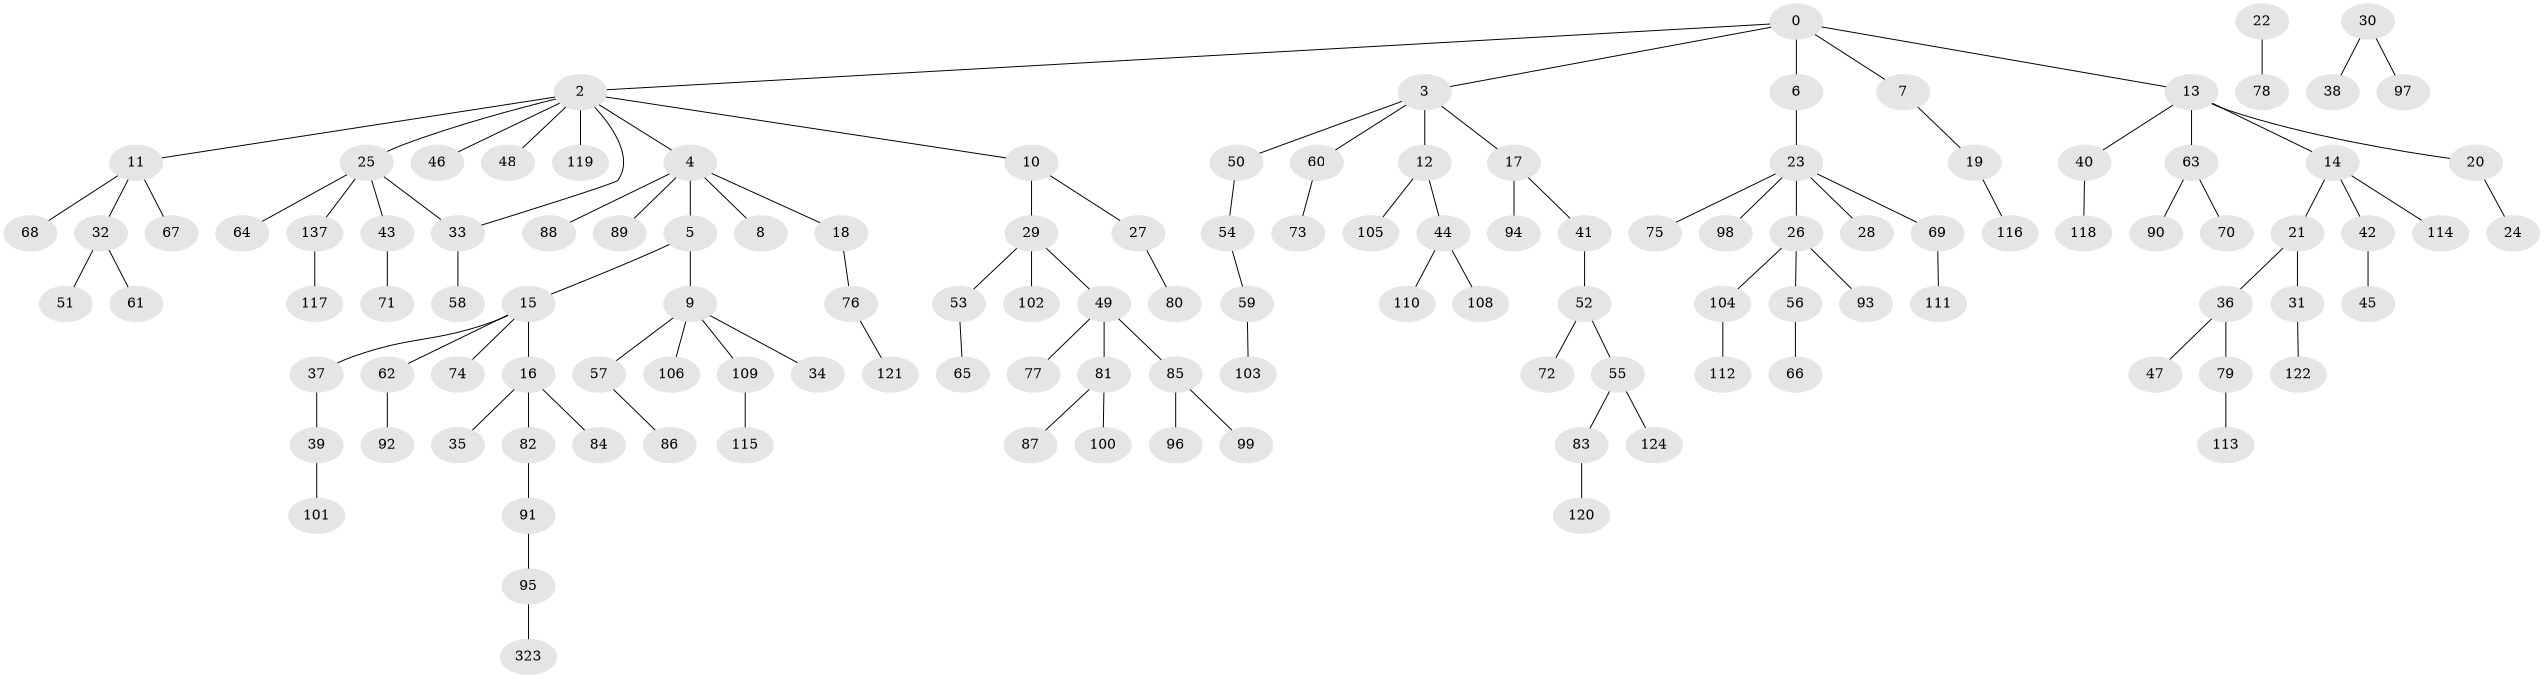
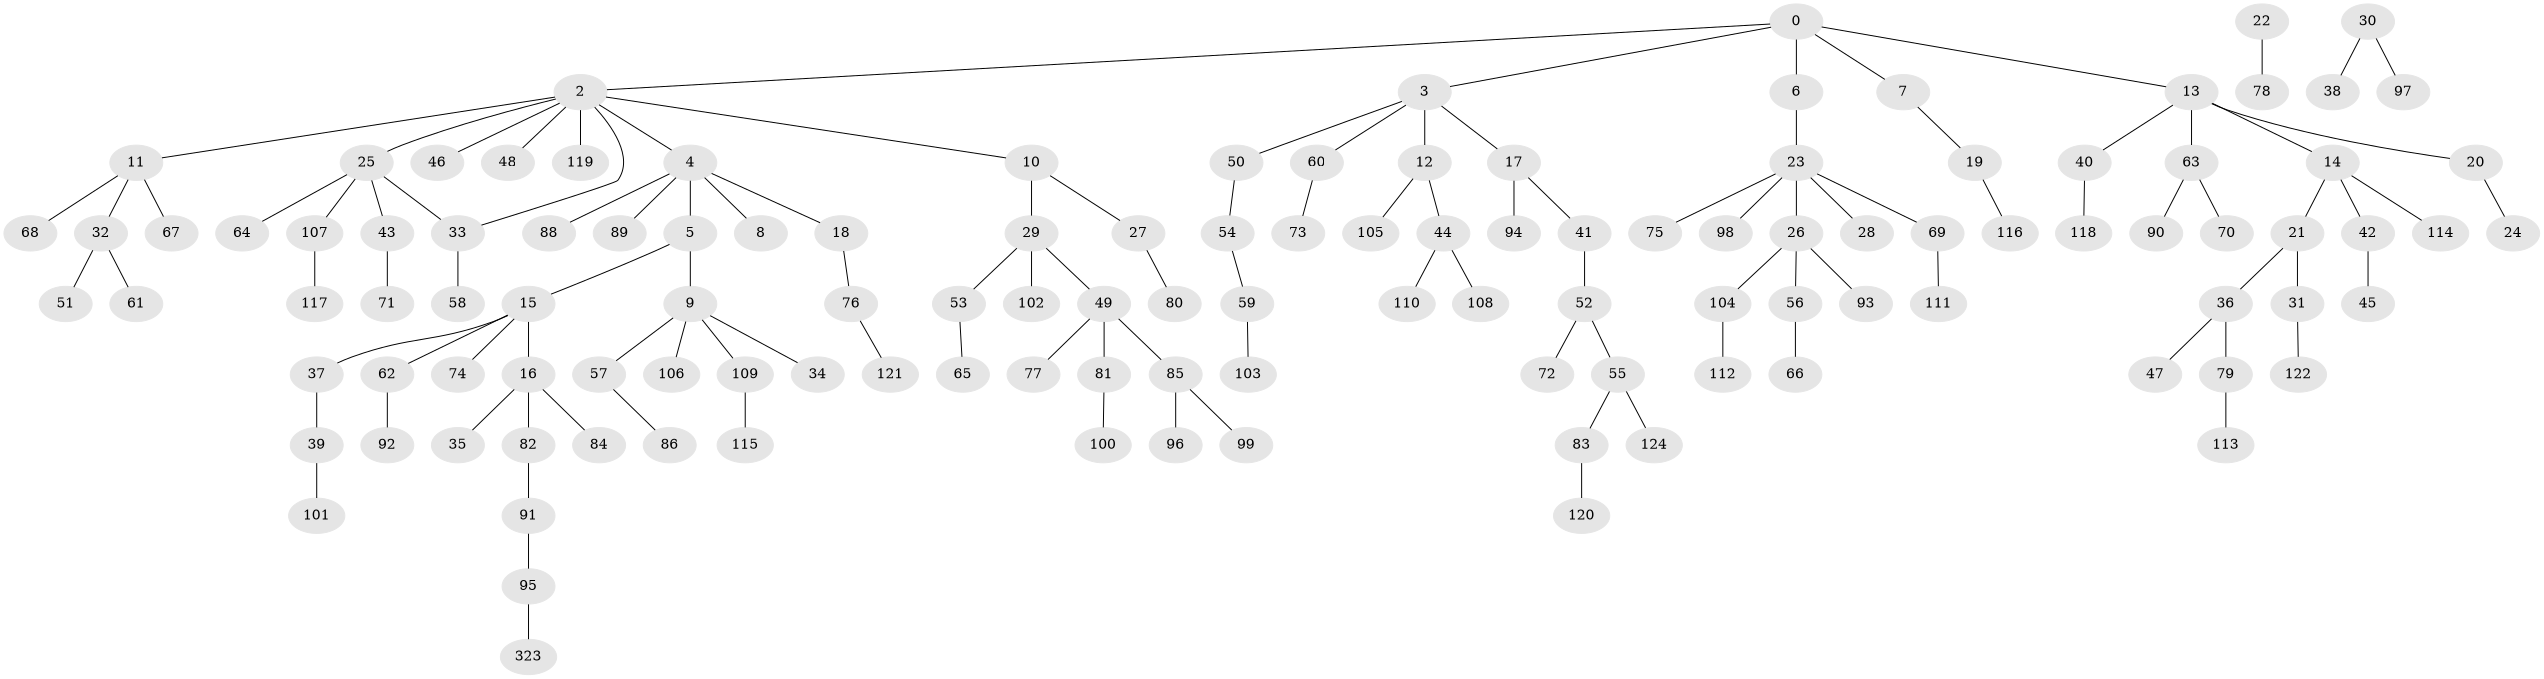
(315, 233) -> (315, 233)
(1031, 445) -> none
